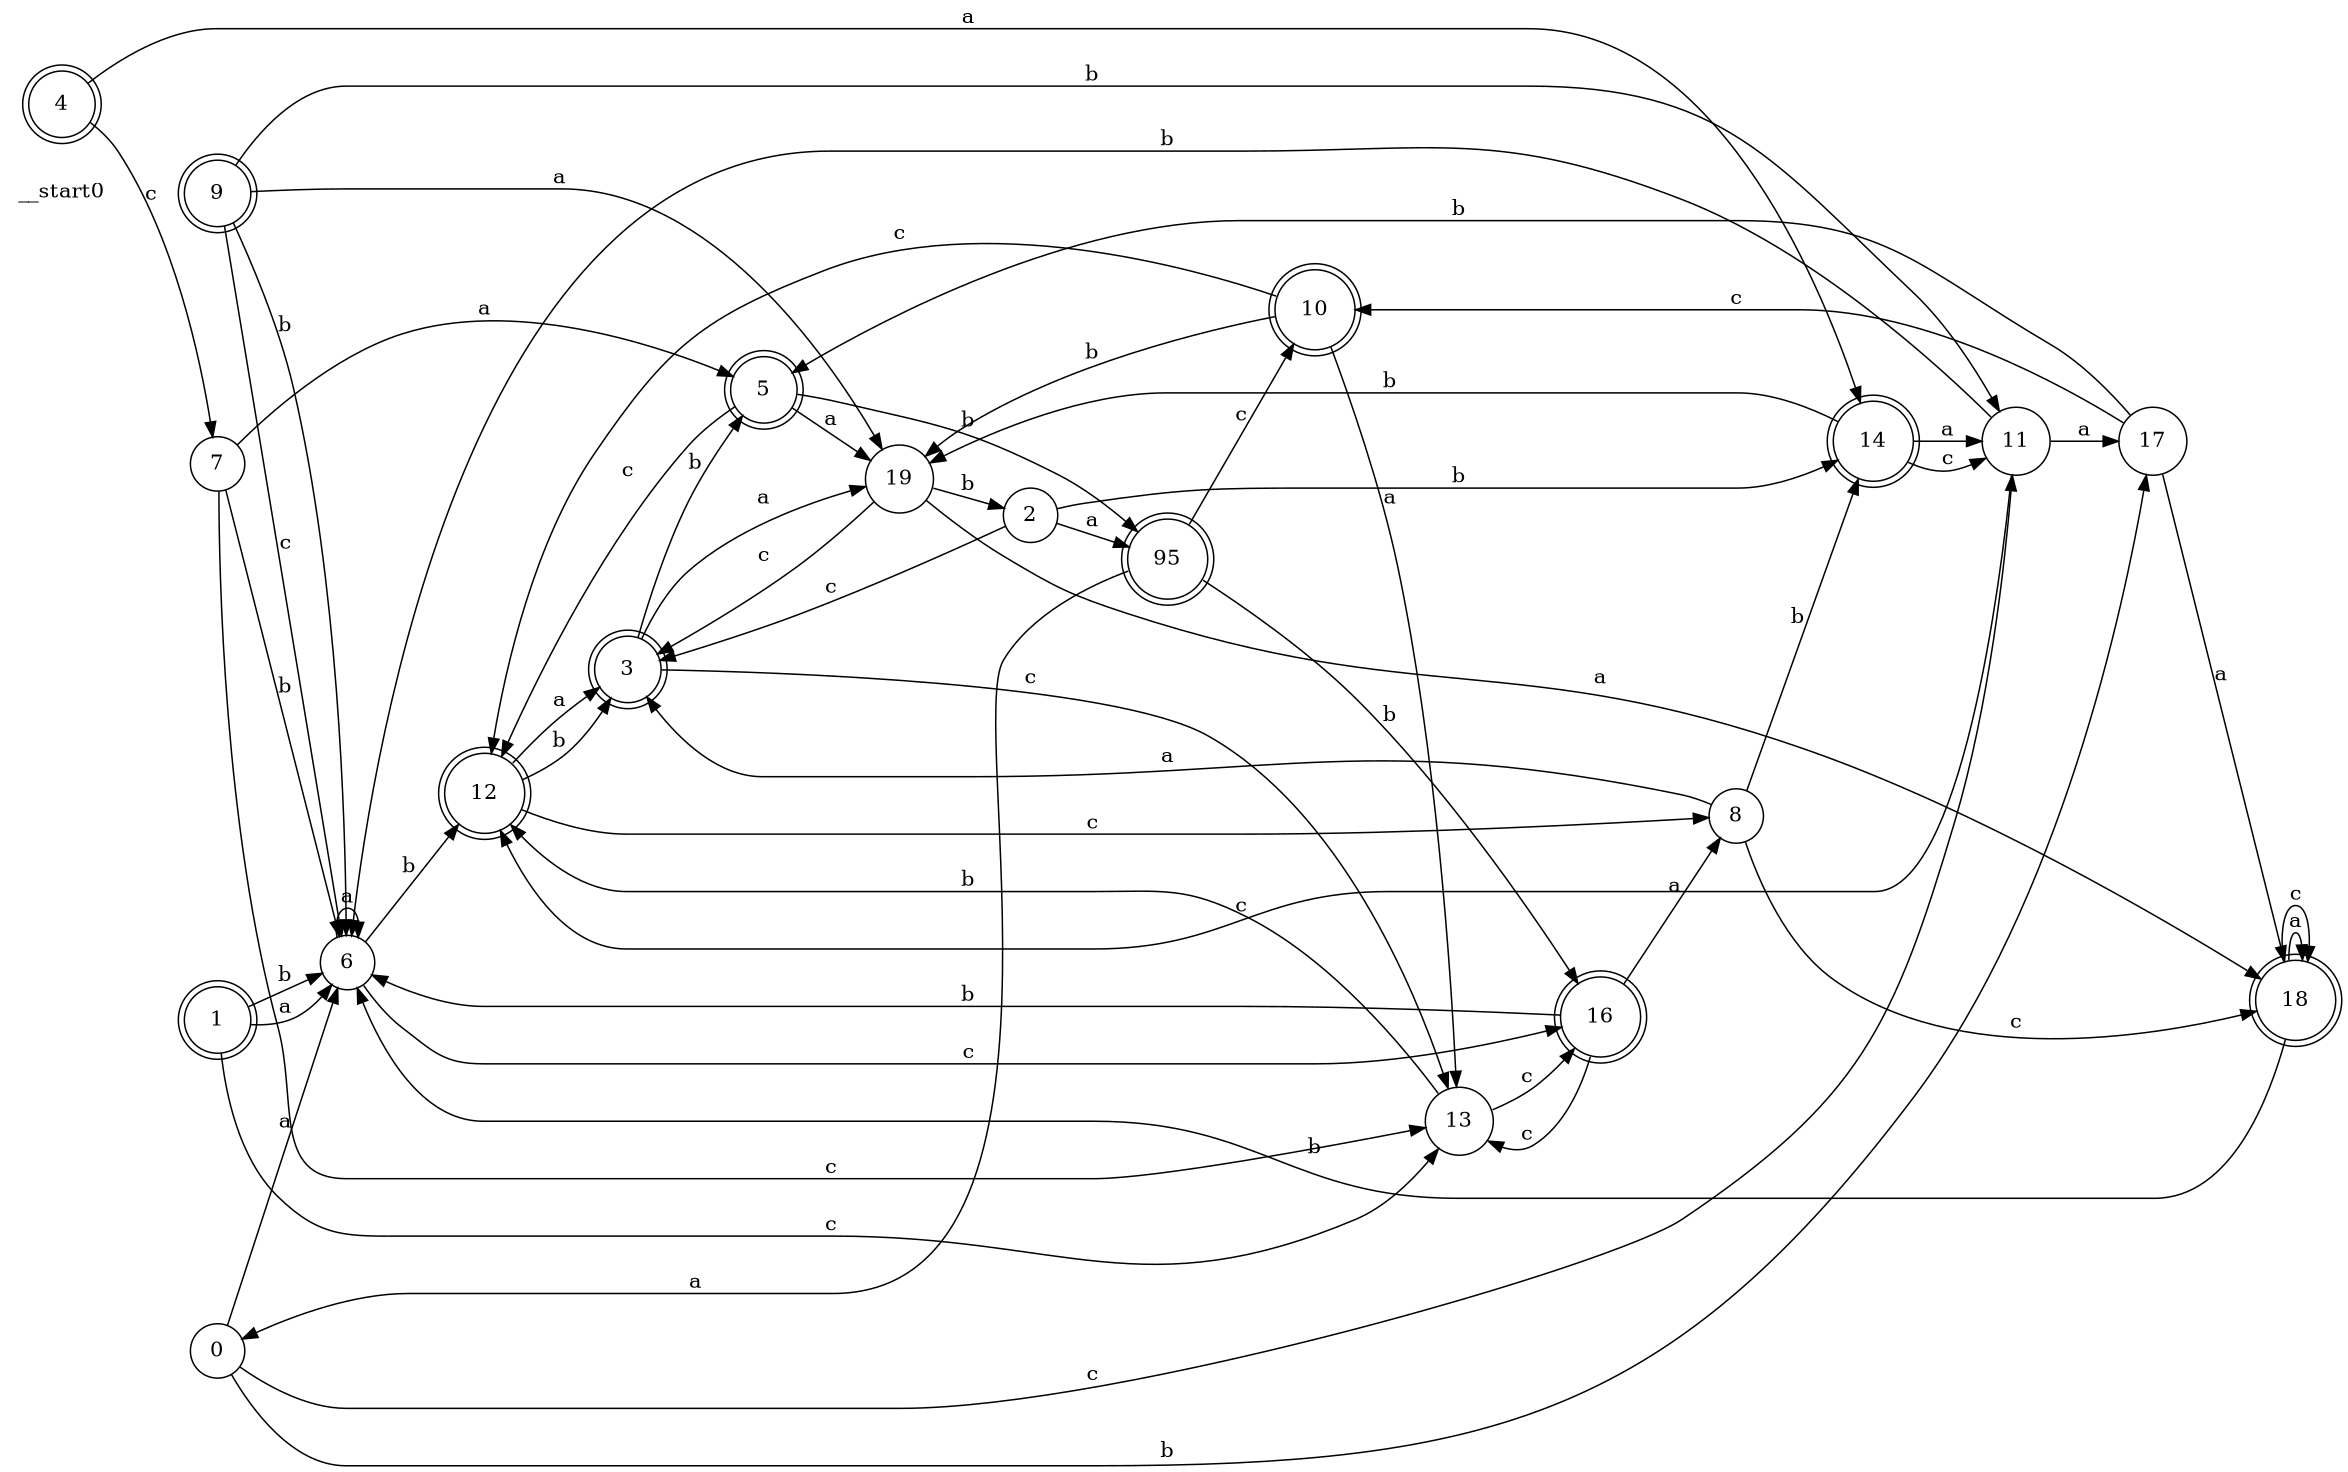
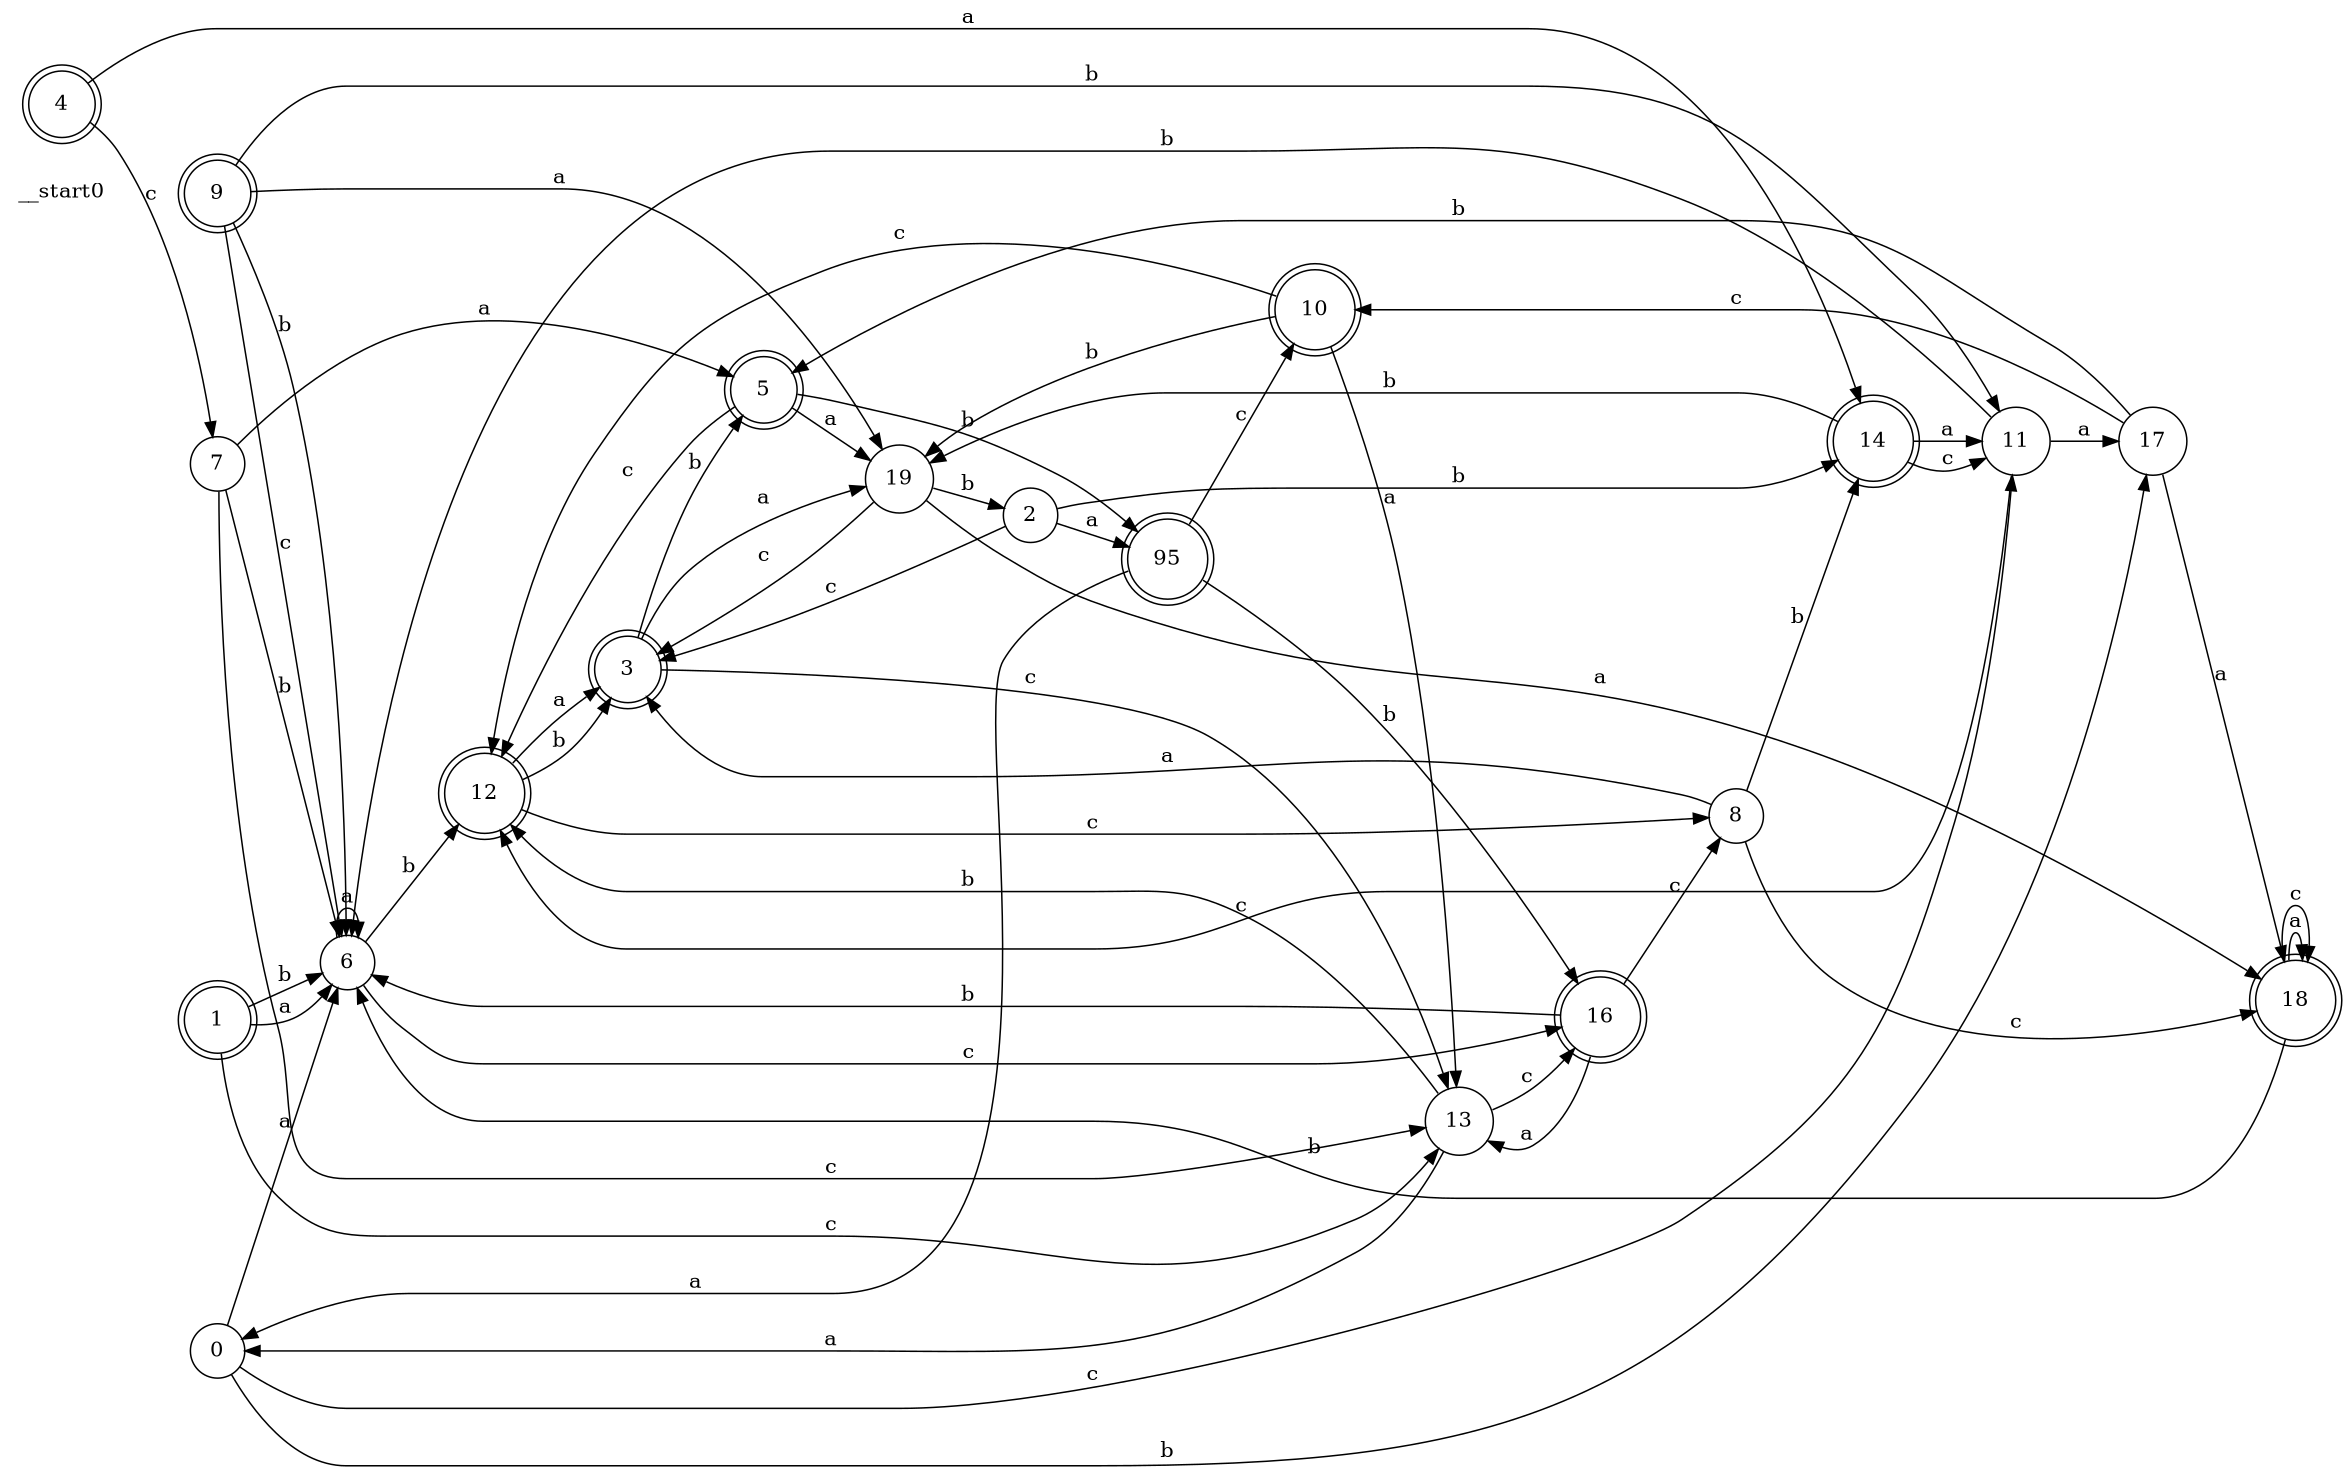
(1675, 886) -> (1675, 886)
(1527, 1134) -> (1527, 1134)
none -> (884, 1351)
